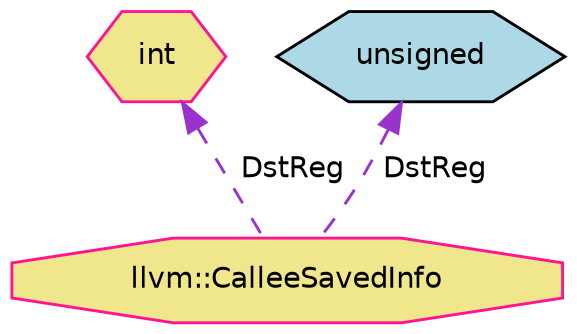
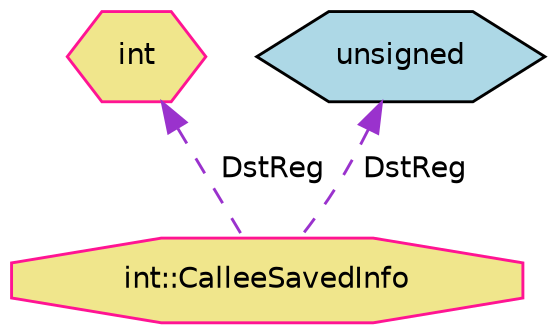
(287, 280) -> (267, 280)
